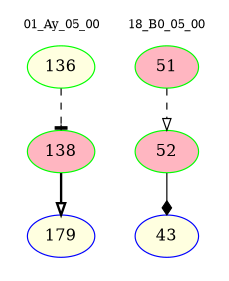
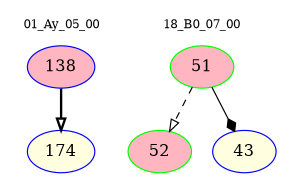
(167, 25) -> (202, 25)
(61, 67) -> none
(61, 152) -> (61, 67)
(167, 187) -> (220, 103)
(61, 236) -> (61, 152)
